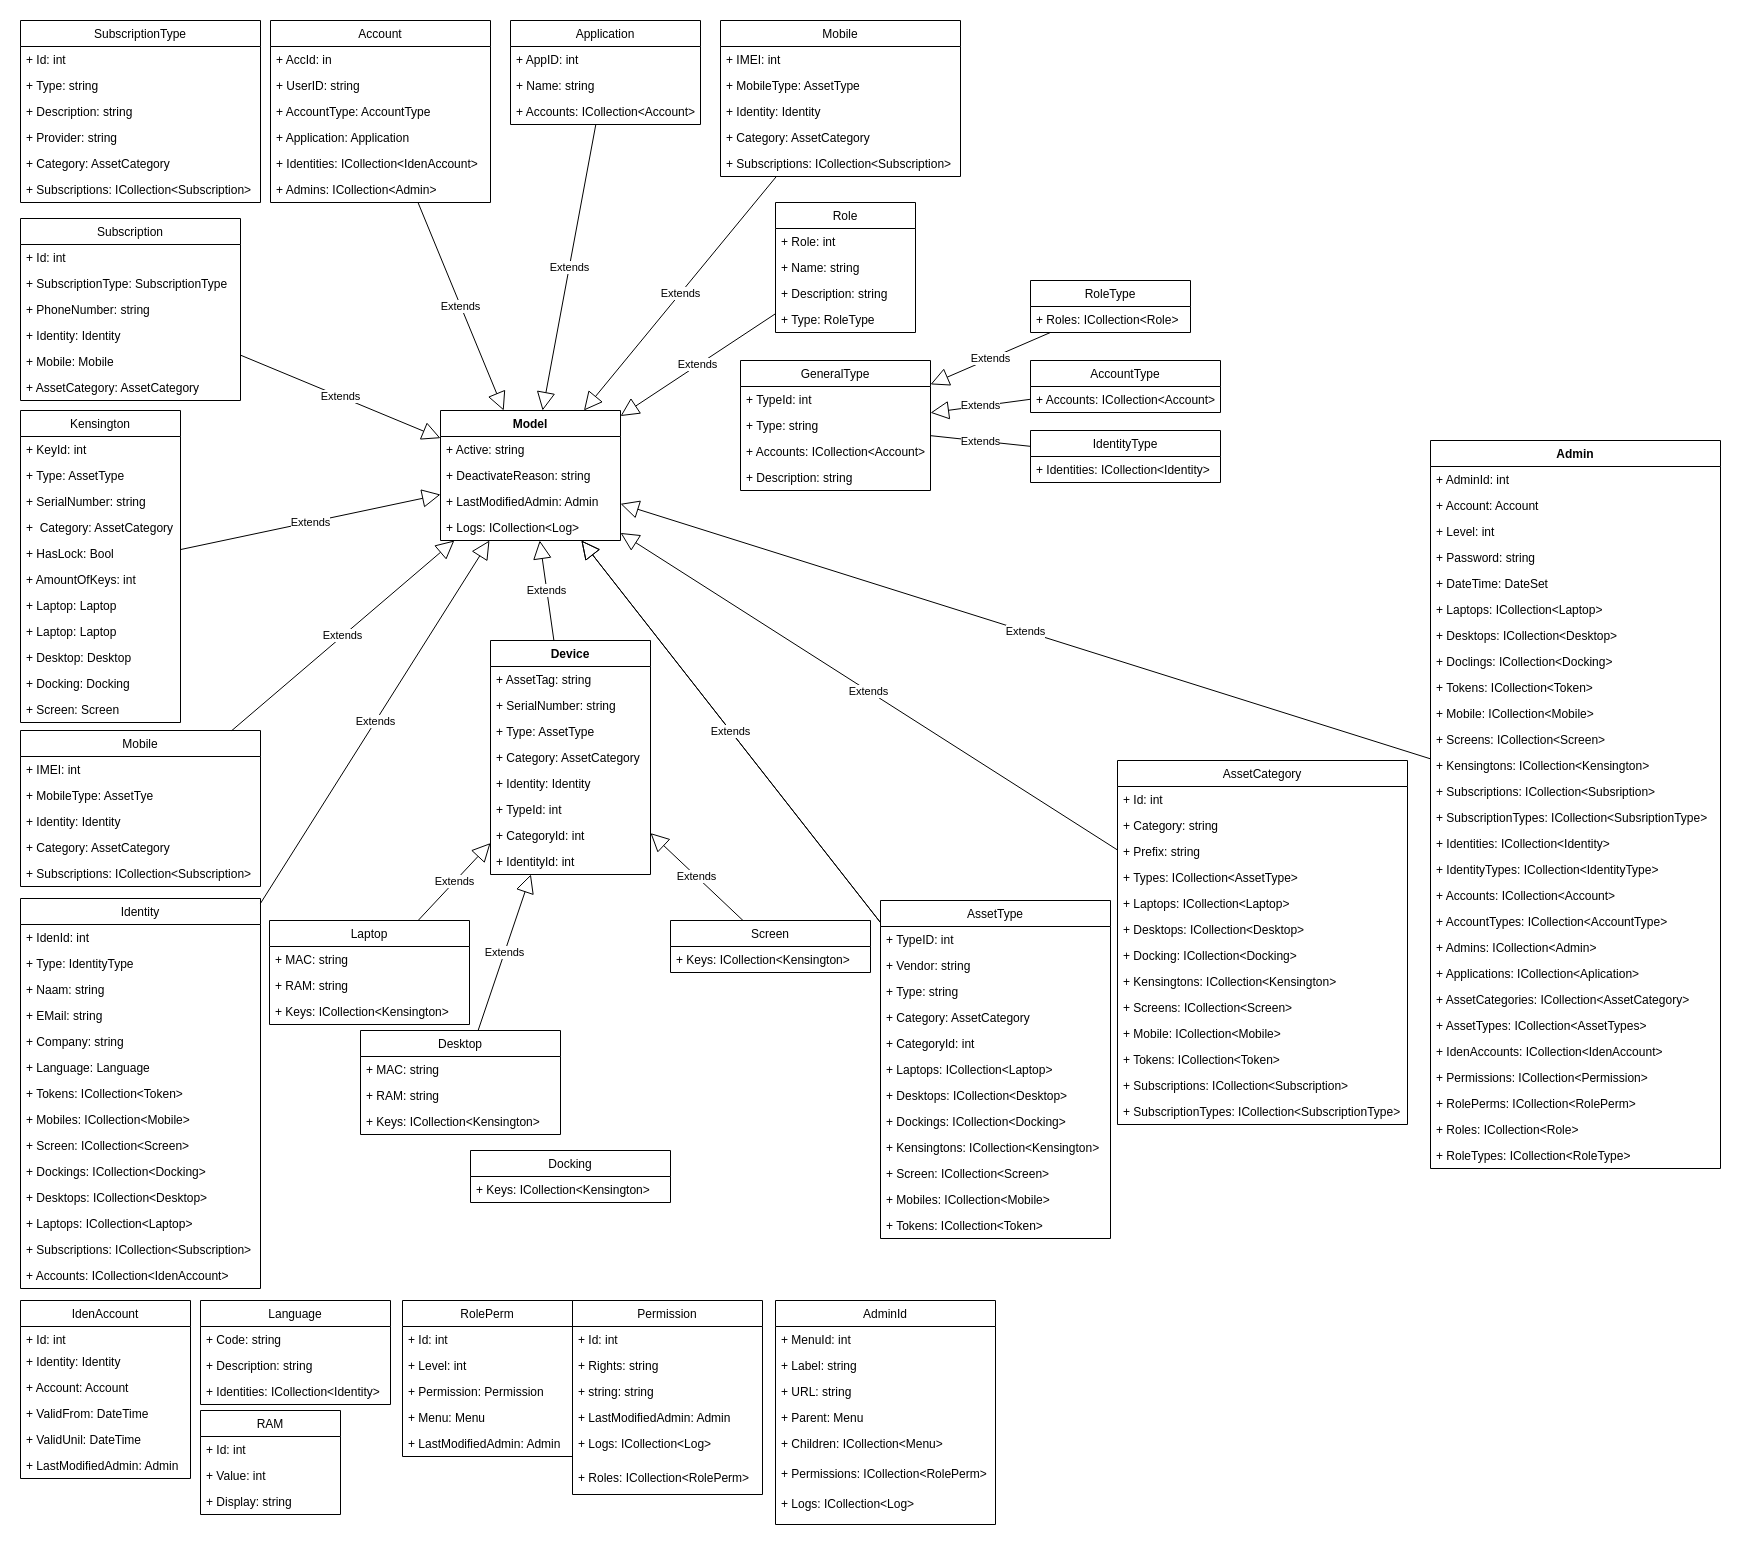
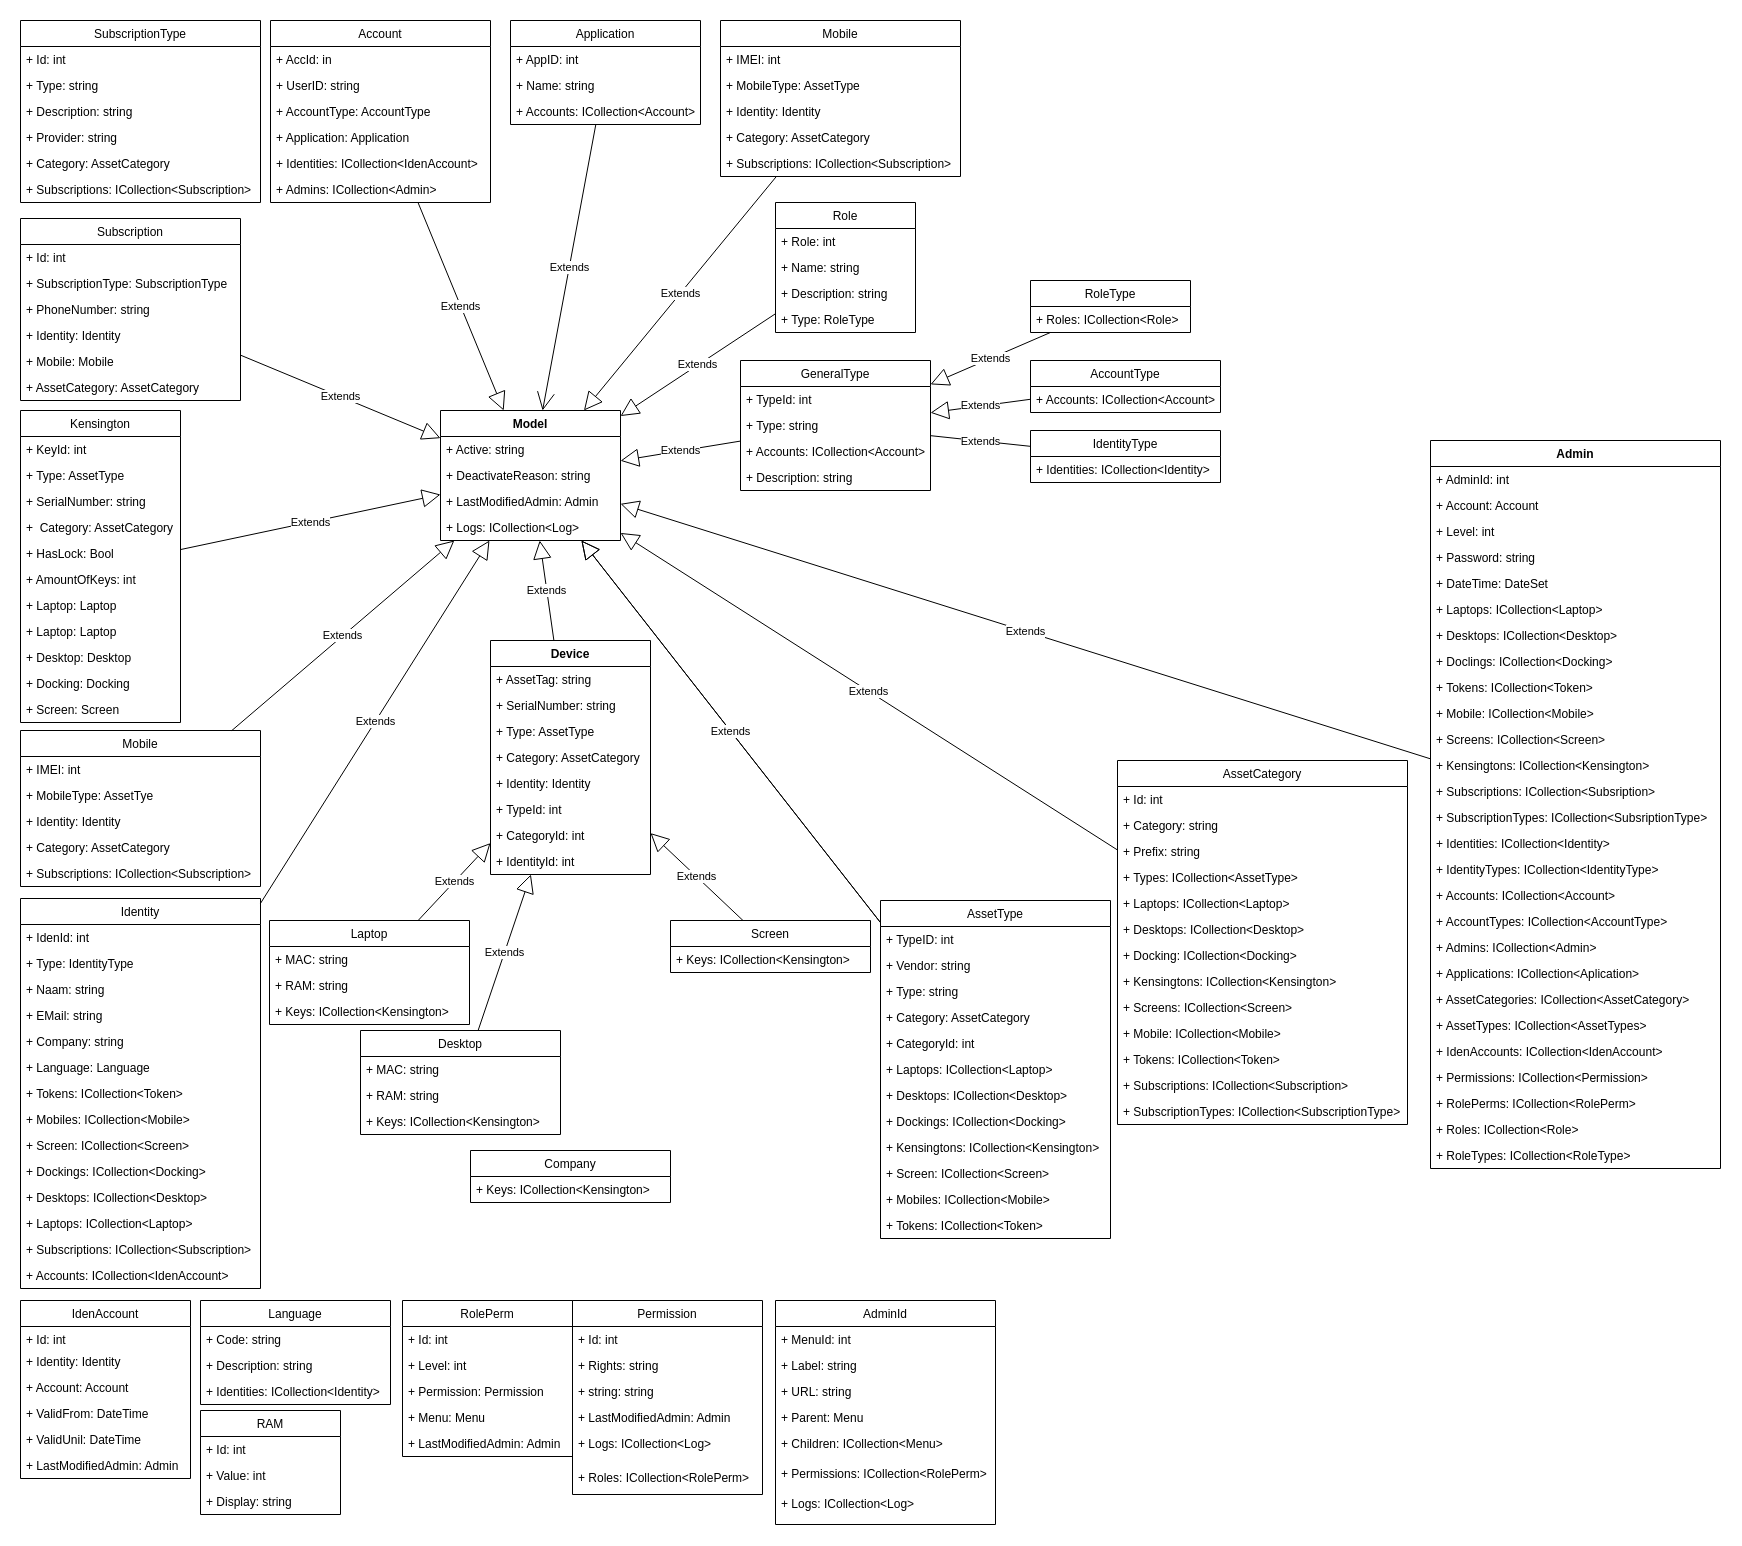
(546, 391) -> (545, 398)
none -> (690, 449)
(570, 1164) -> (570, 1164)
